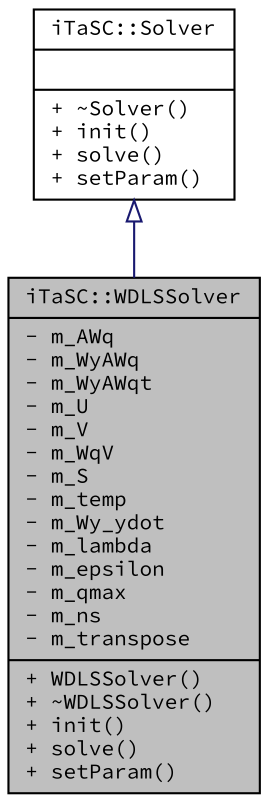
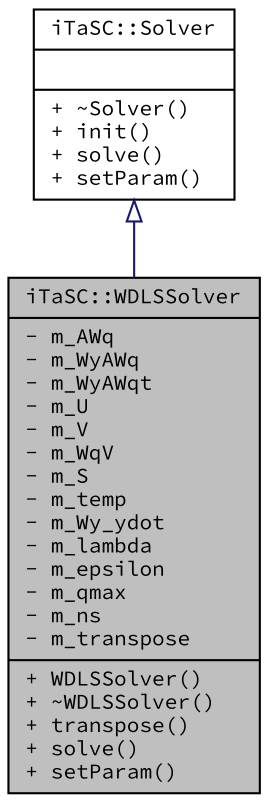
(77, 726) -> (109, 726)
